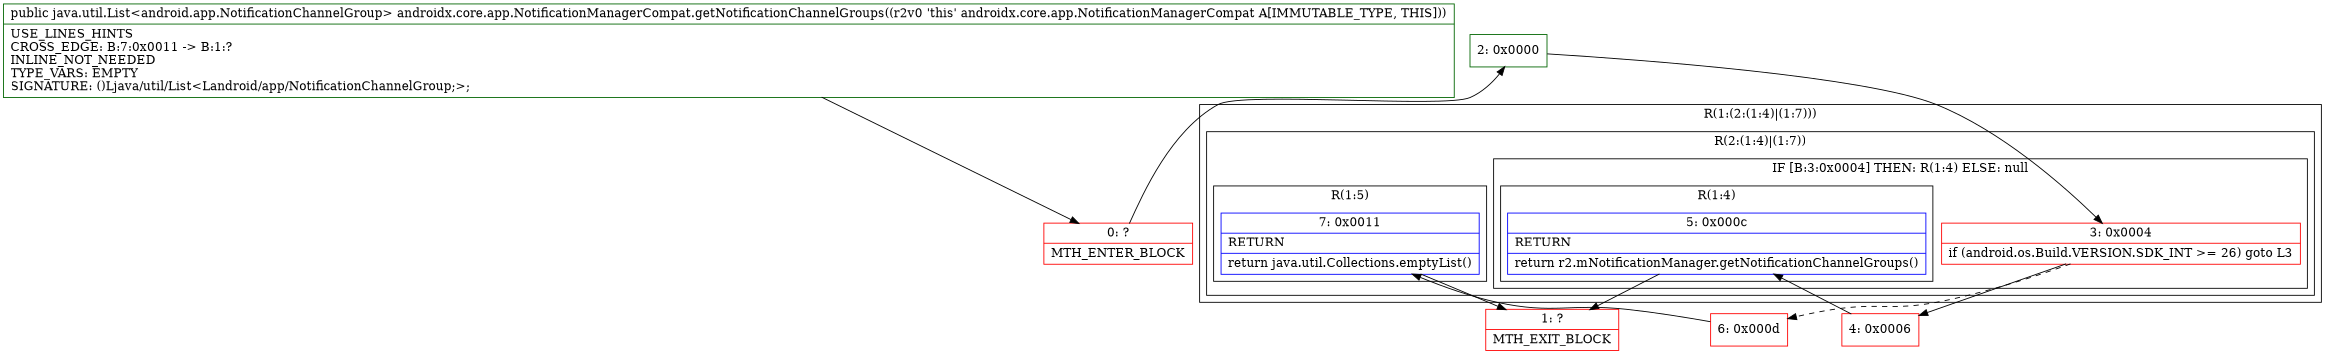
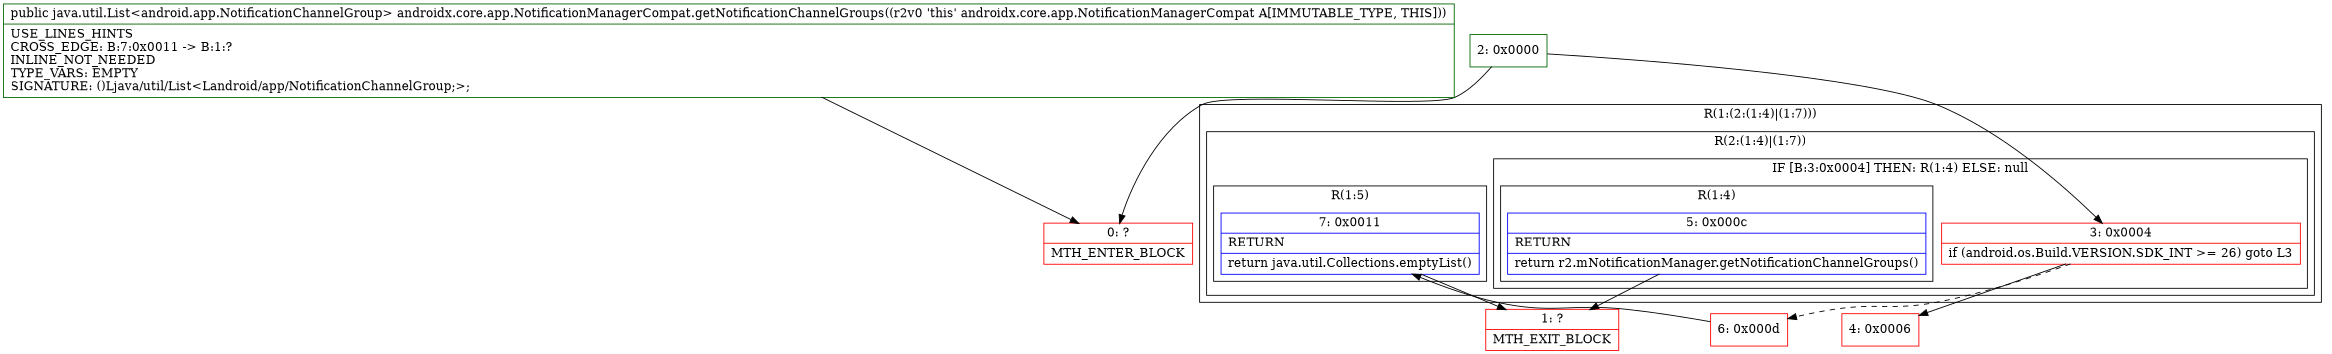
(1288, 99) -> (1283, 99)
(1817, 296) -> none
